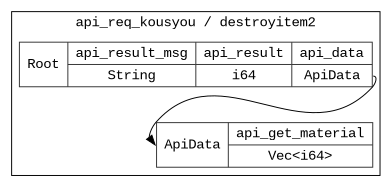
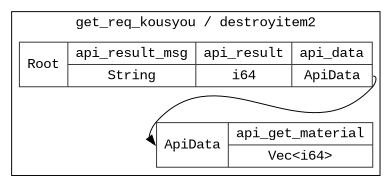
(196, 23) -> (196, 23)
